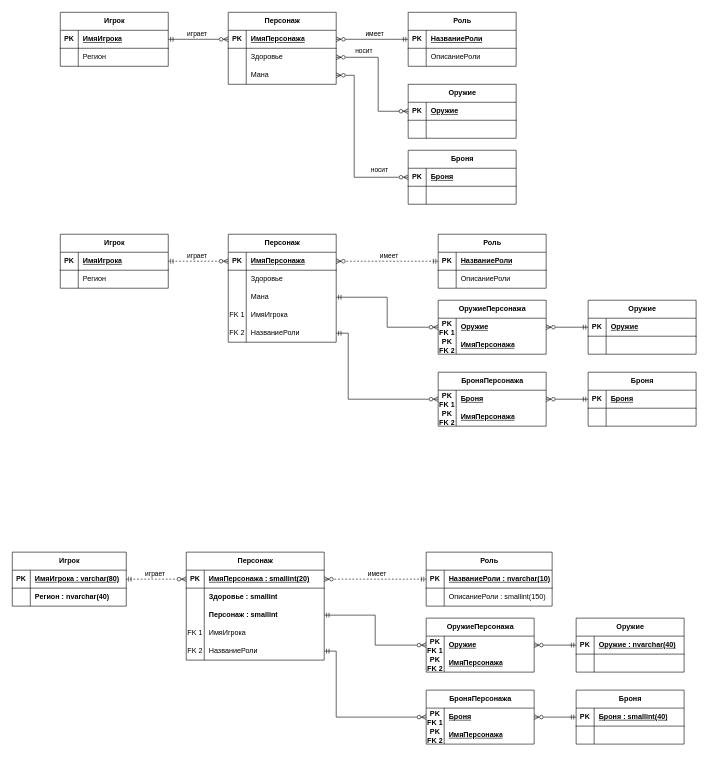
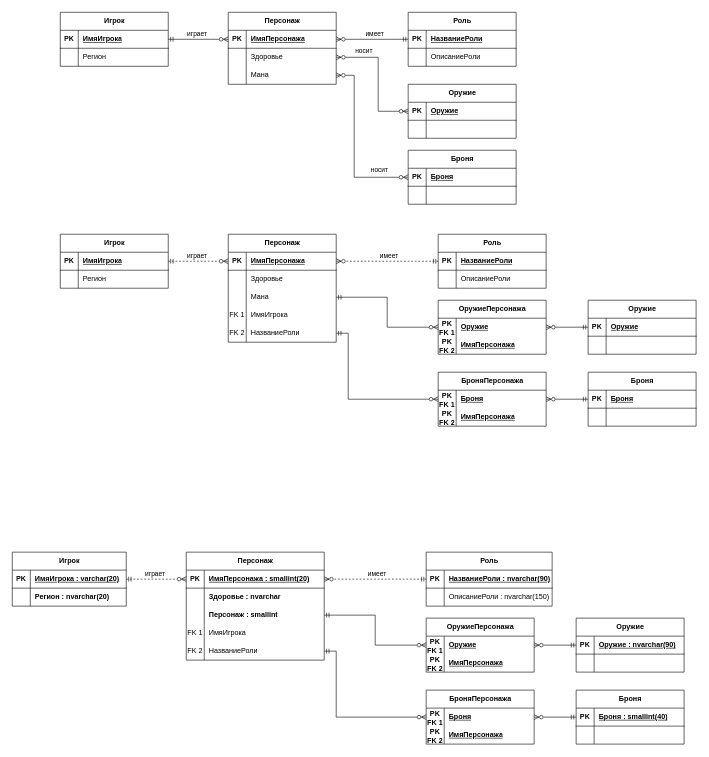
(79, 579) -> (79, 579)
(501, 579) -> (501, 579)
(75, 597) -> (75, 597)
(242, 597) -> (245, 597)
(500, 597) -> (501, 597)
(639, 645) -> (639, 645)
